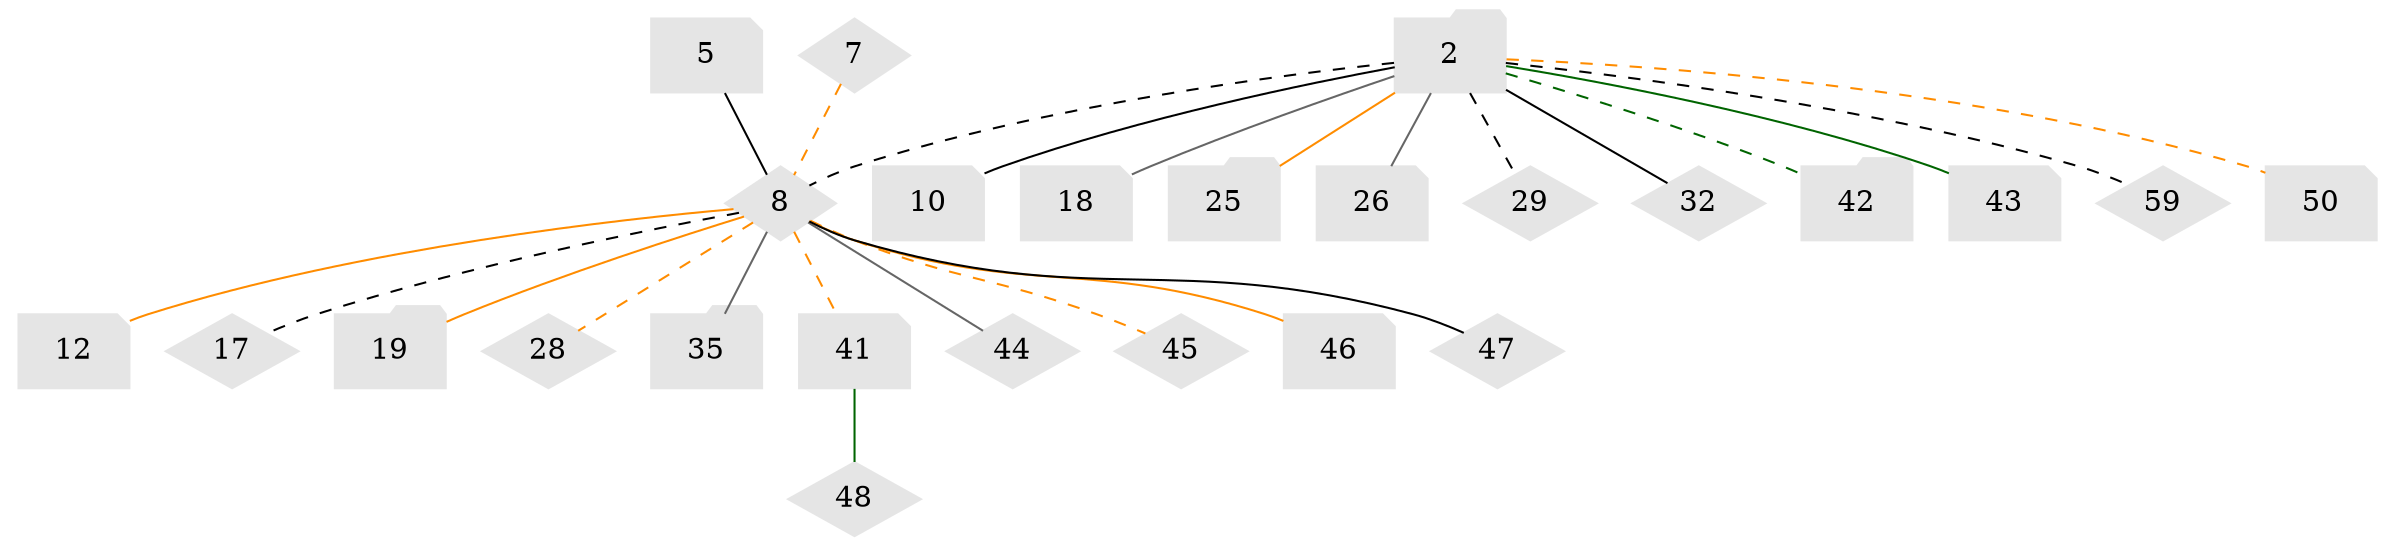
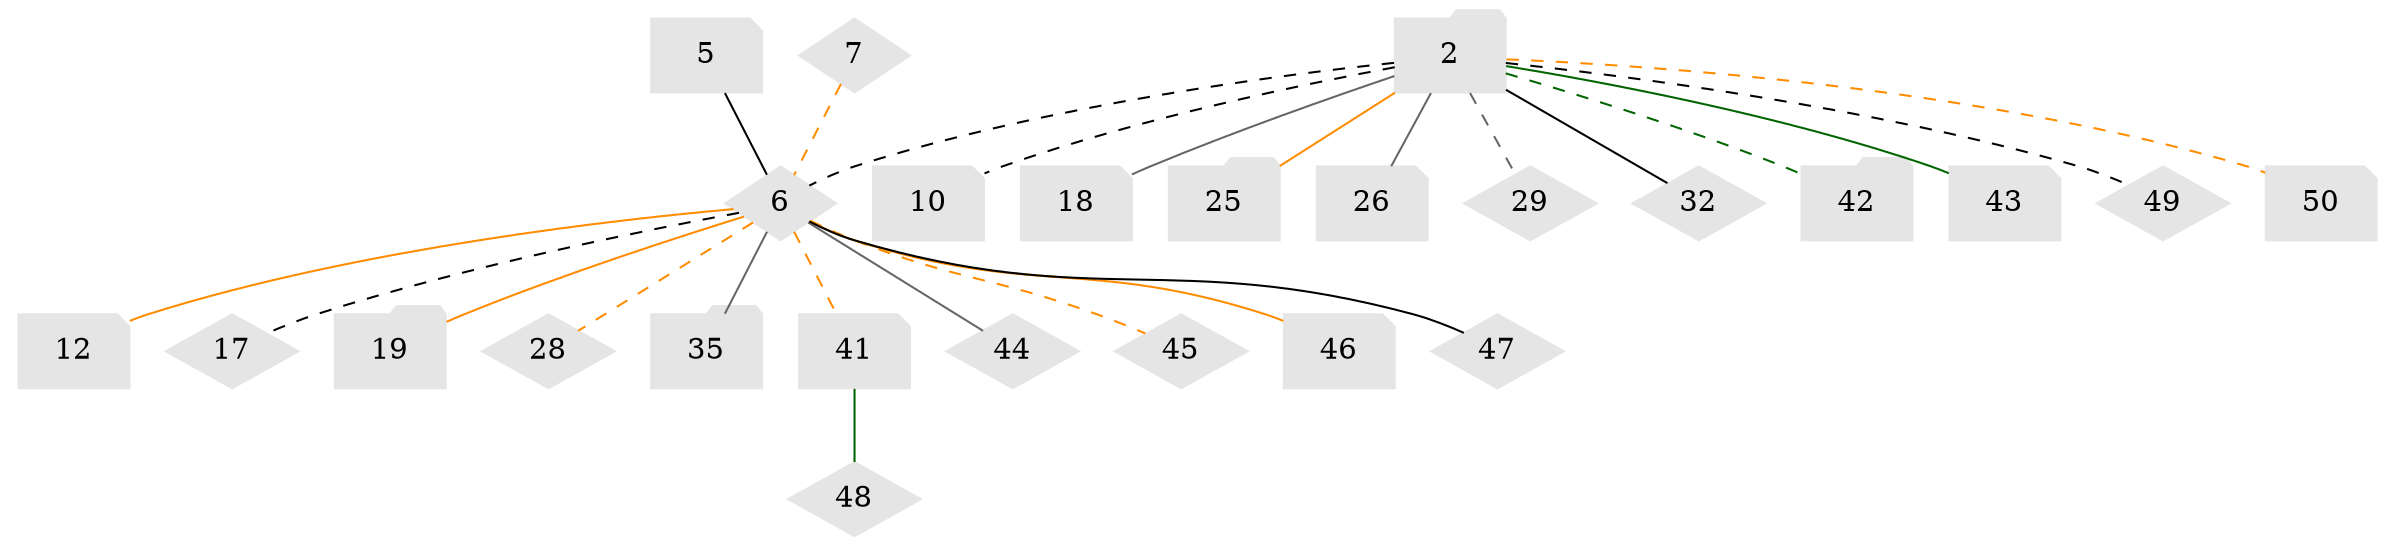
(1187, 112) -> (1187, 112)
(1493, 133) -> (1493, 133)
(781, 203) -> (781, 203)
(2163, 203) -> (2163, 203)
